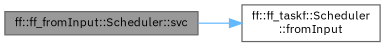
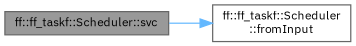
(101, 23) -> (87, 23)
